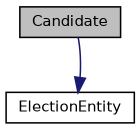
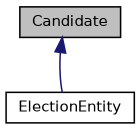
(80, 57) -> (60, 73)
